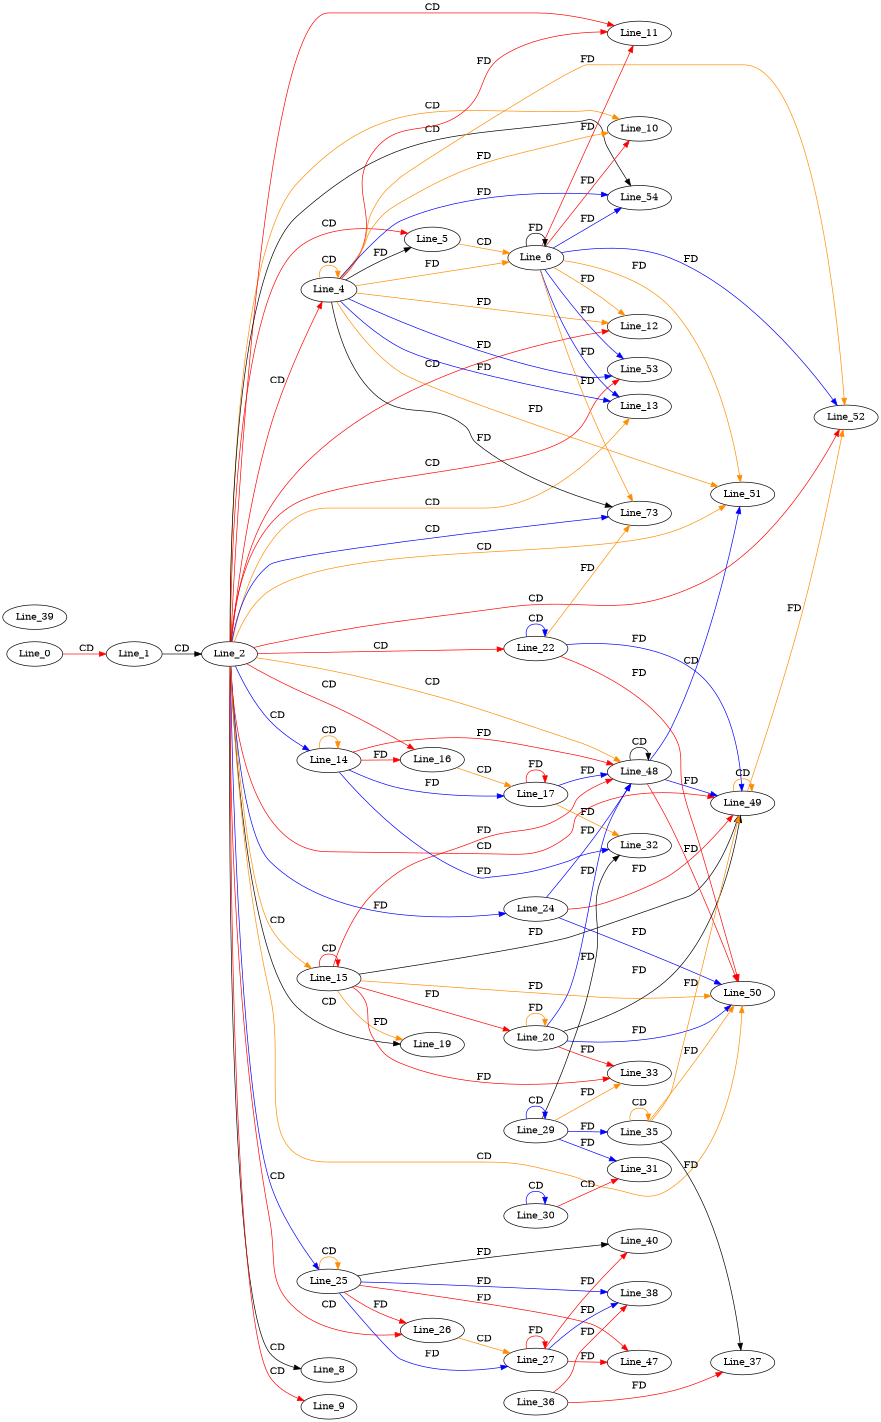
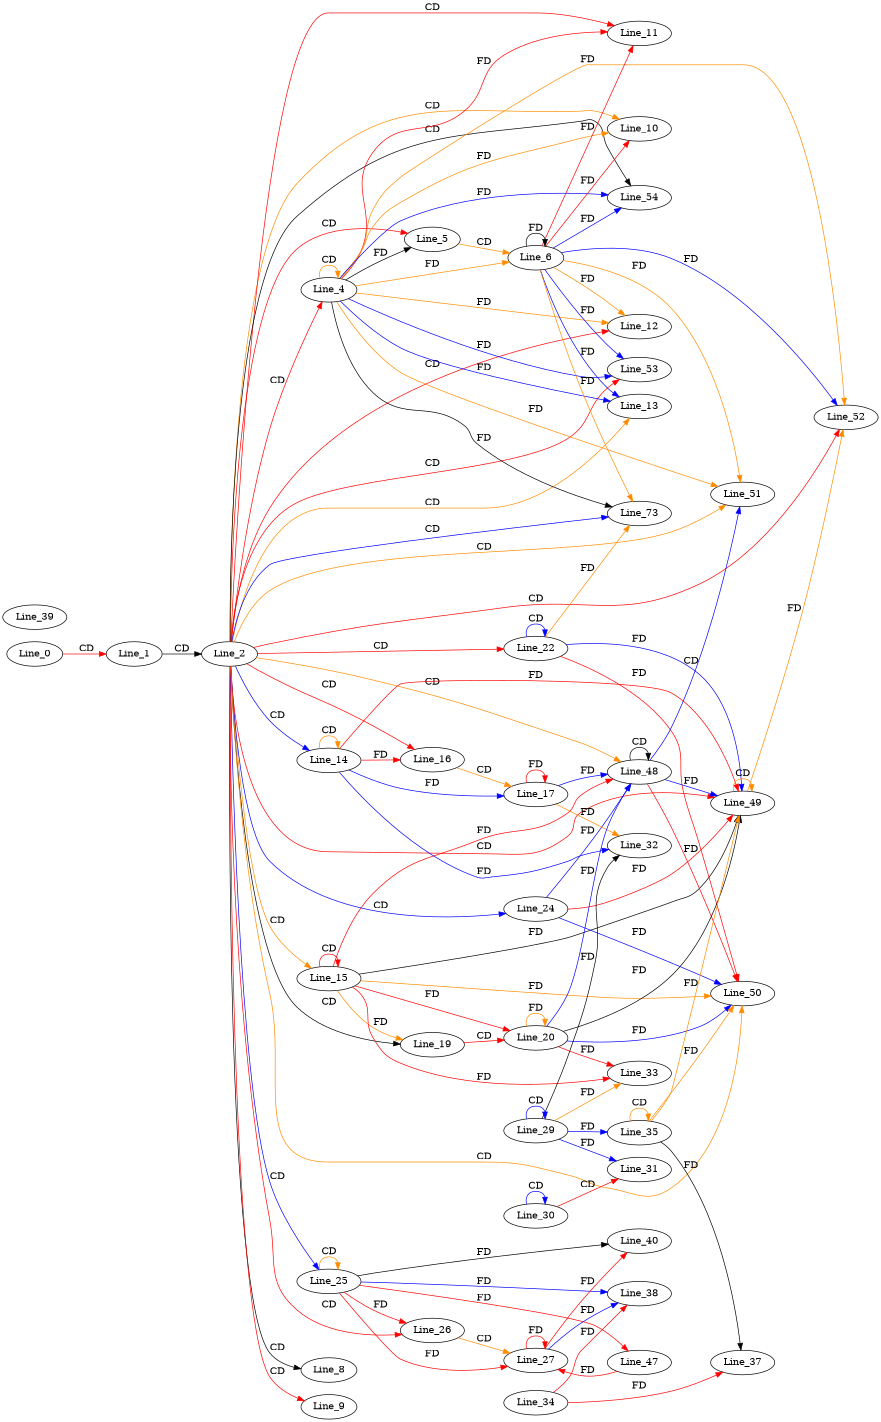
(480, 739) -> (549, 681)
(381, 906) -> (381, 906)
none -> (481, 1042)
(406, 1361) -> (406, 1361)
(584, 1362) -> (591, 1376)
(536, 1403) -> (536, 1403)
